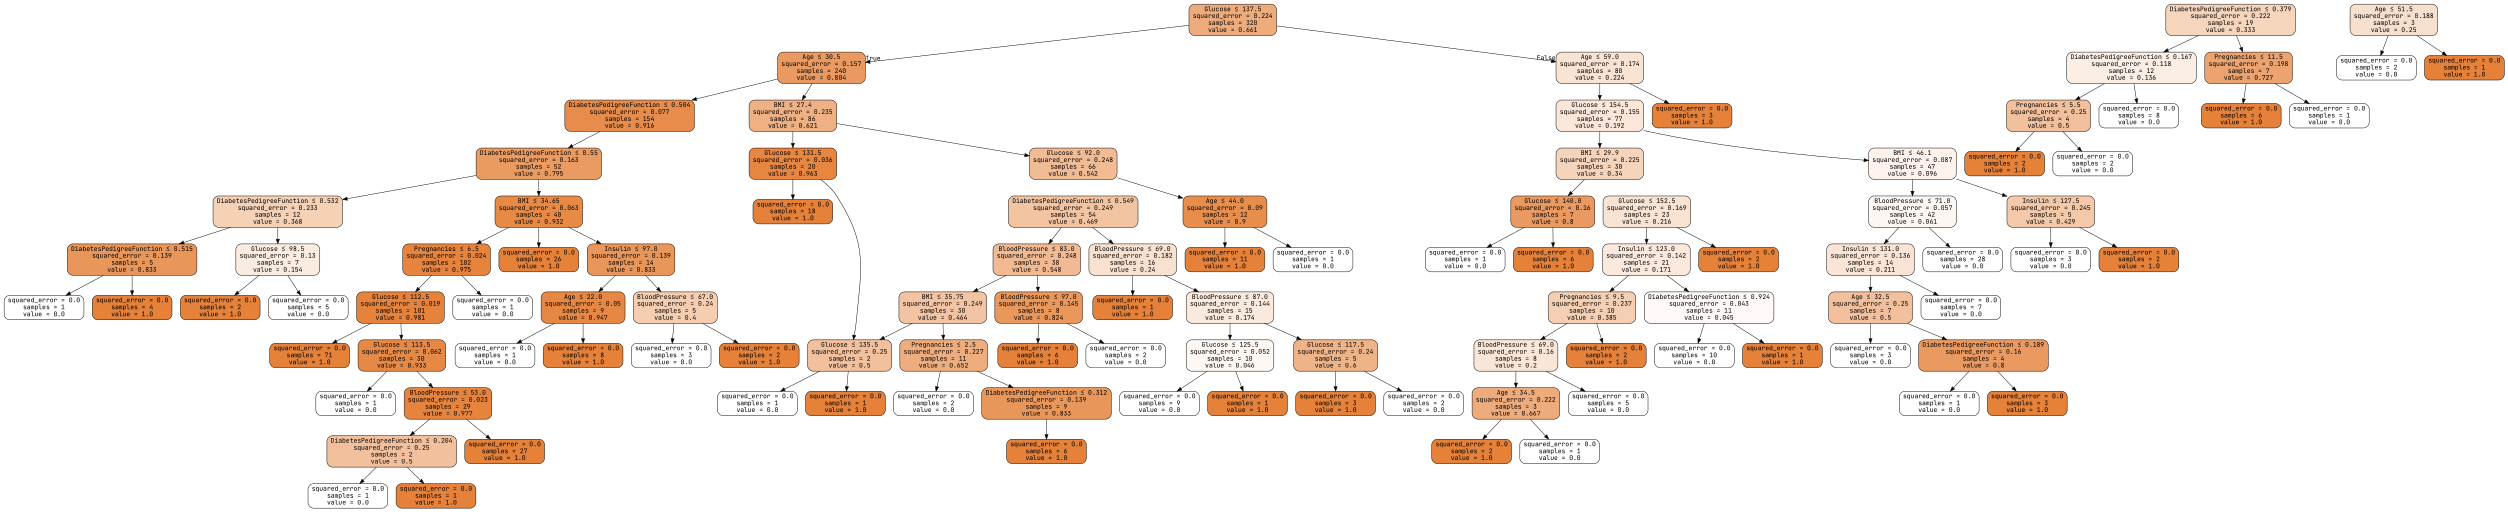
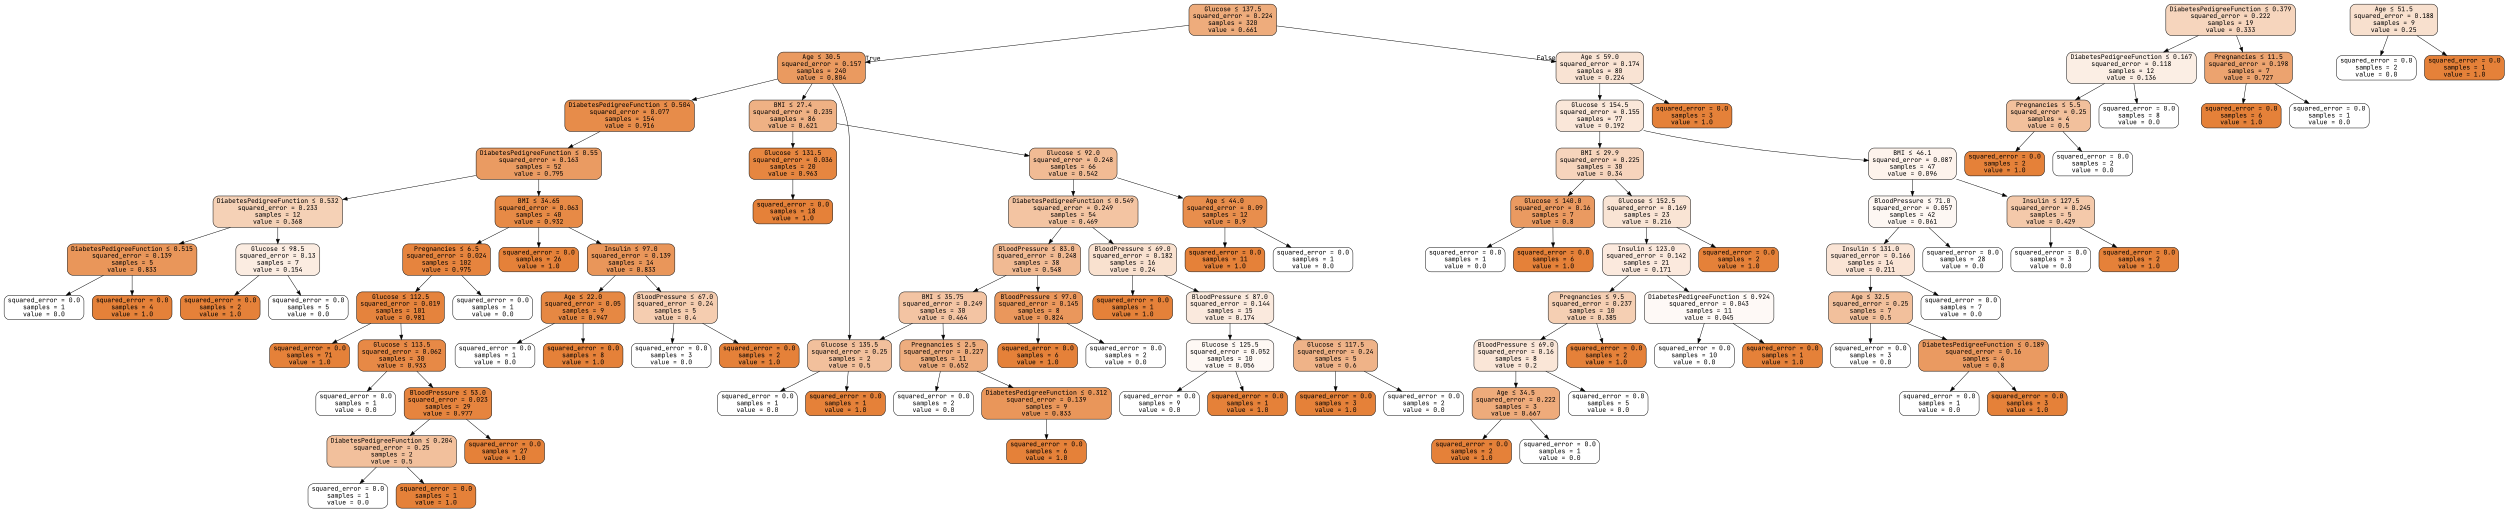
(2394, 23) -> (2394, 23)
none -> (1073, 185)
none -> (1622, 186)
(859, 252) -> (850, 208)
(1870, 256) -> (1870, 256)
(1230, 366) -> (1230, 366)
